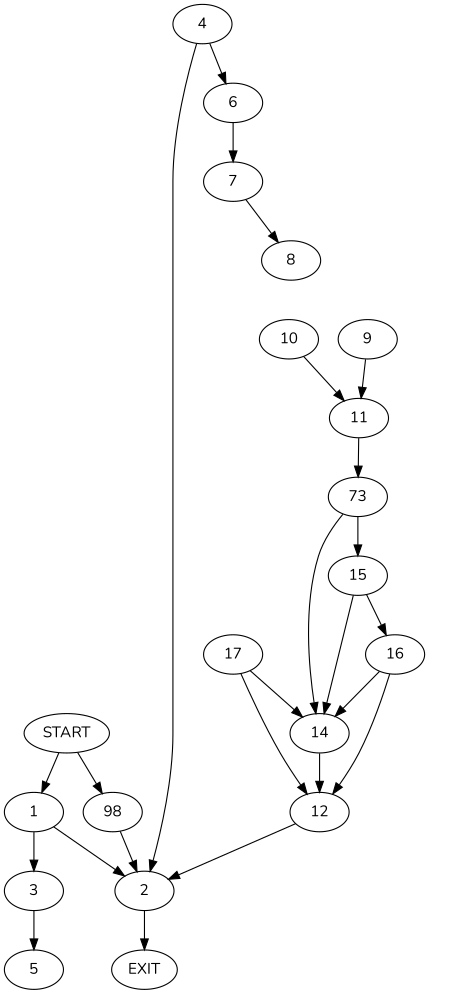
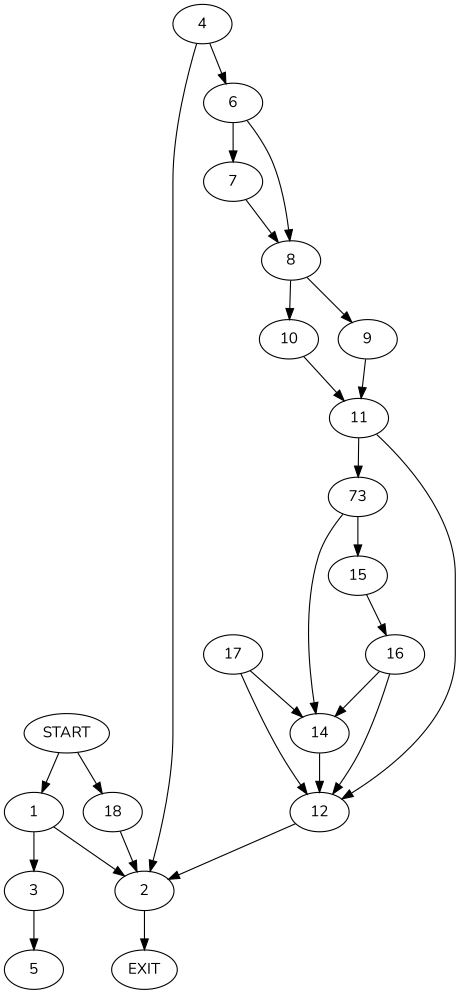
none -> (276, 172)
none -> (290, 295)
none -> (325, 296)
none -> (455, 622)
(340, 649) -> none
(113, 812) -> (113, 812)
